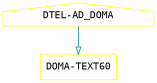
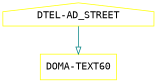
(78, 16) -> (78, 16)
